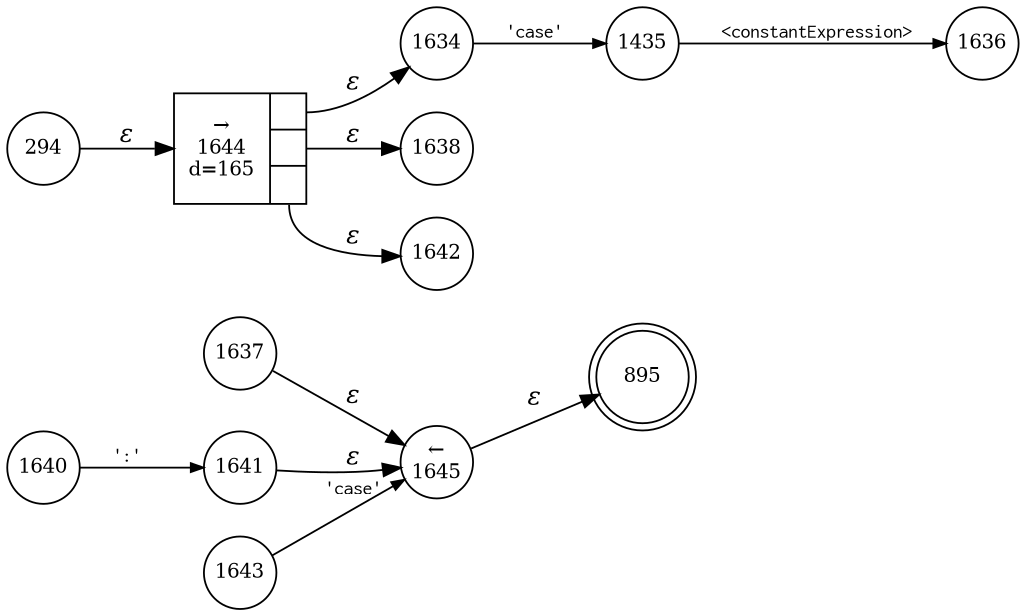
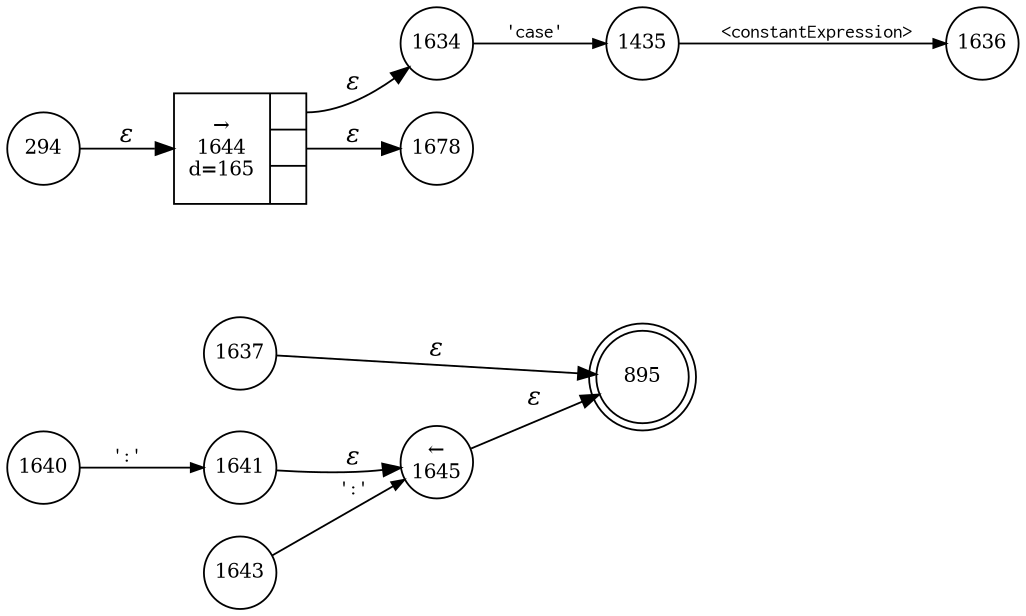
(437, 149) -> (437, 149)
(437, 254) -> none
(331, 404) -> (427, 364)
(353, 489) -> (353, 489)
